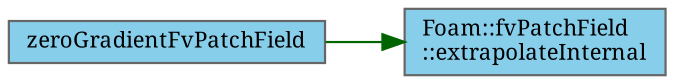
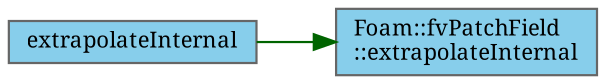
(167, 42) -> (133, 42)
